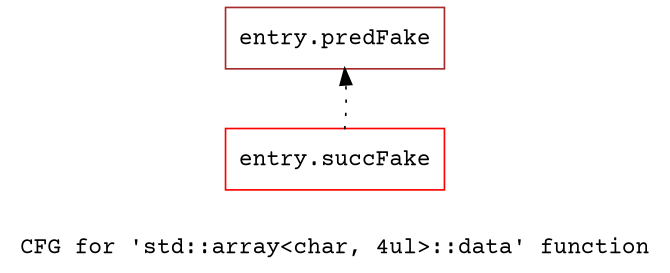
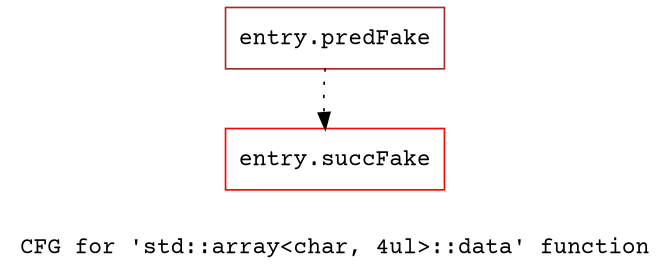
(346, 107) -> (324, 90)
